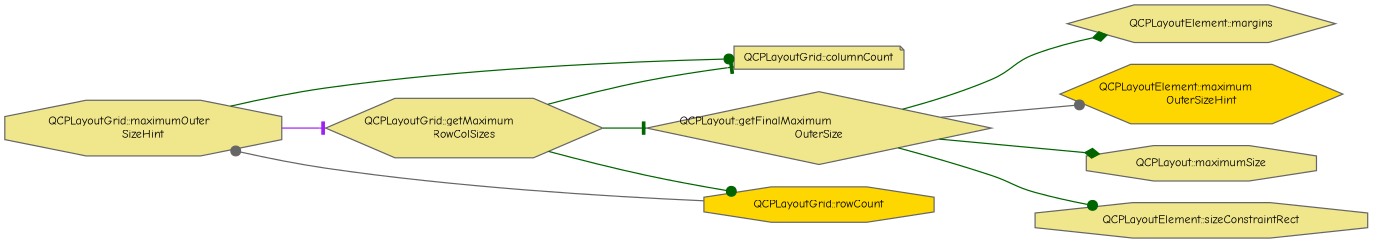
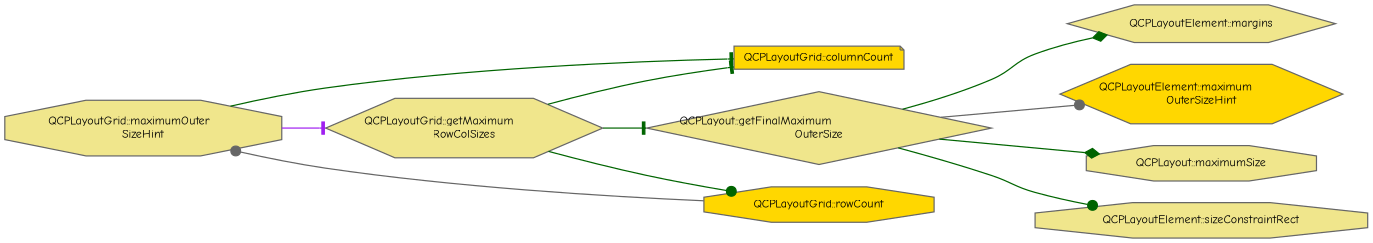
(819, 58) -> (819, 58)
(476, 72) -> (478, 72)
